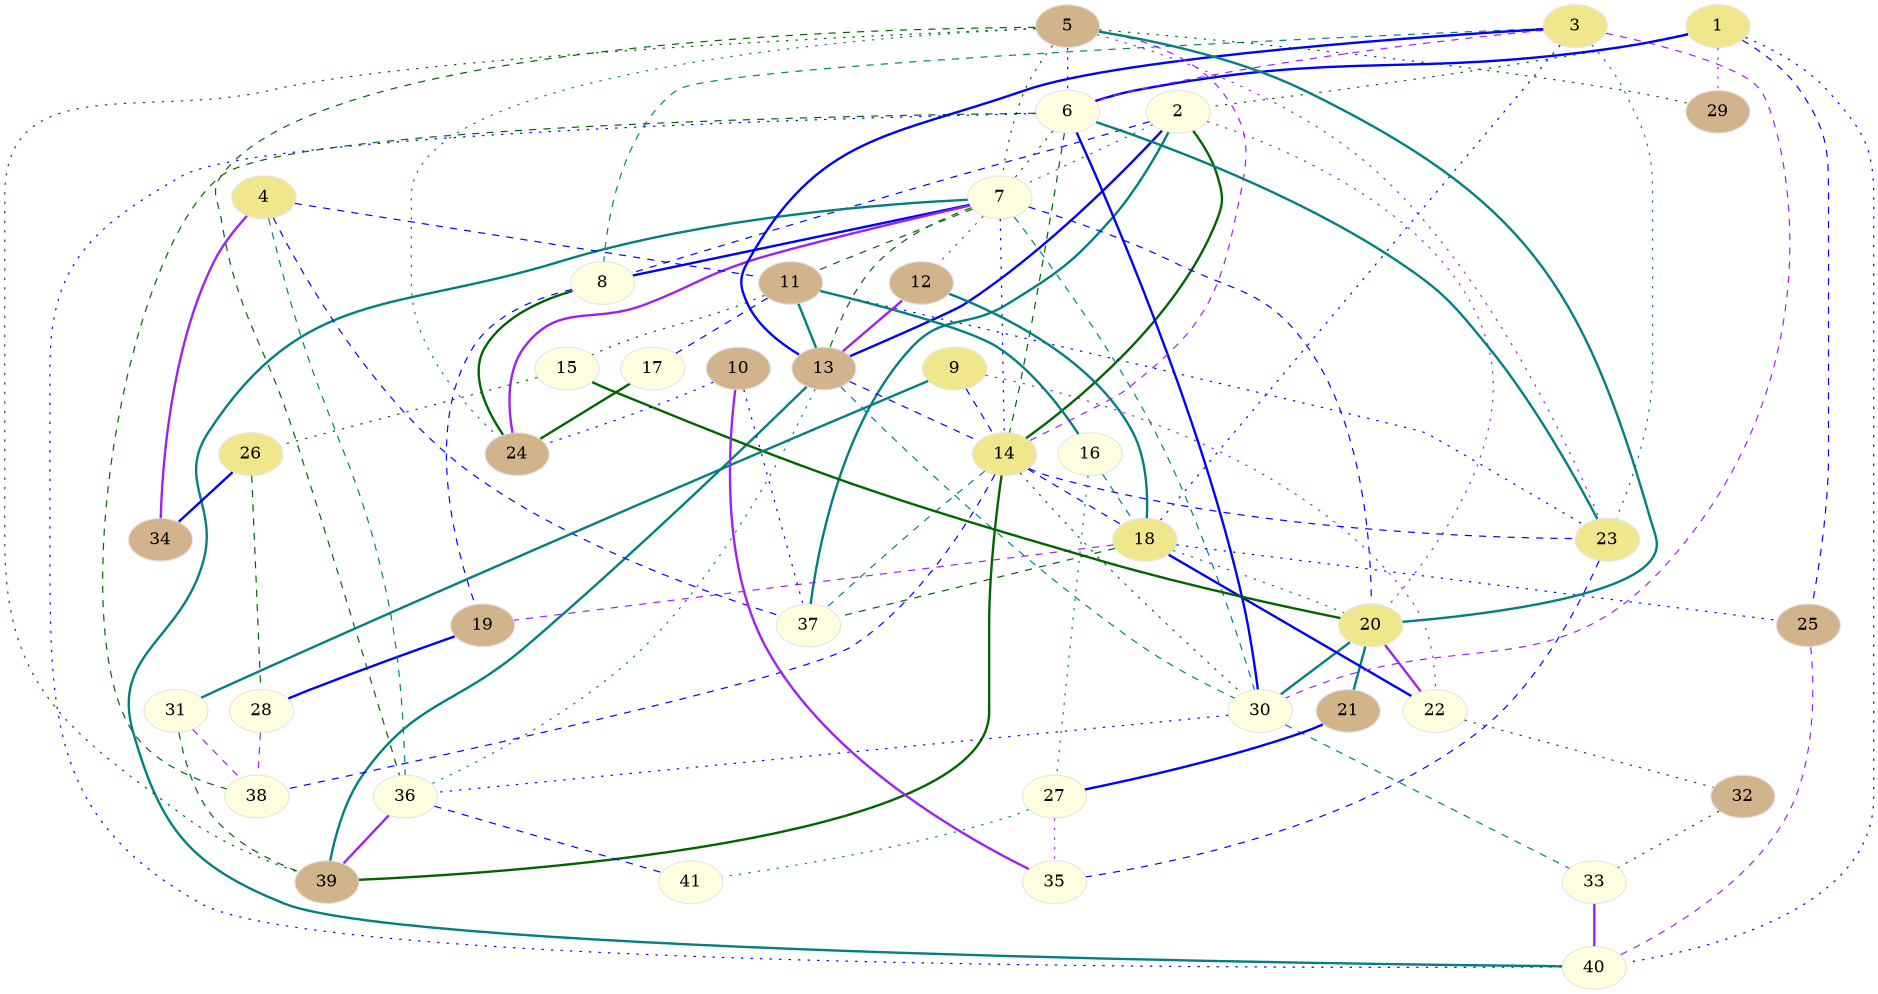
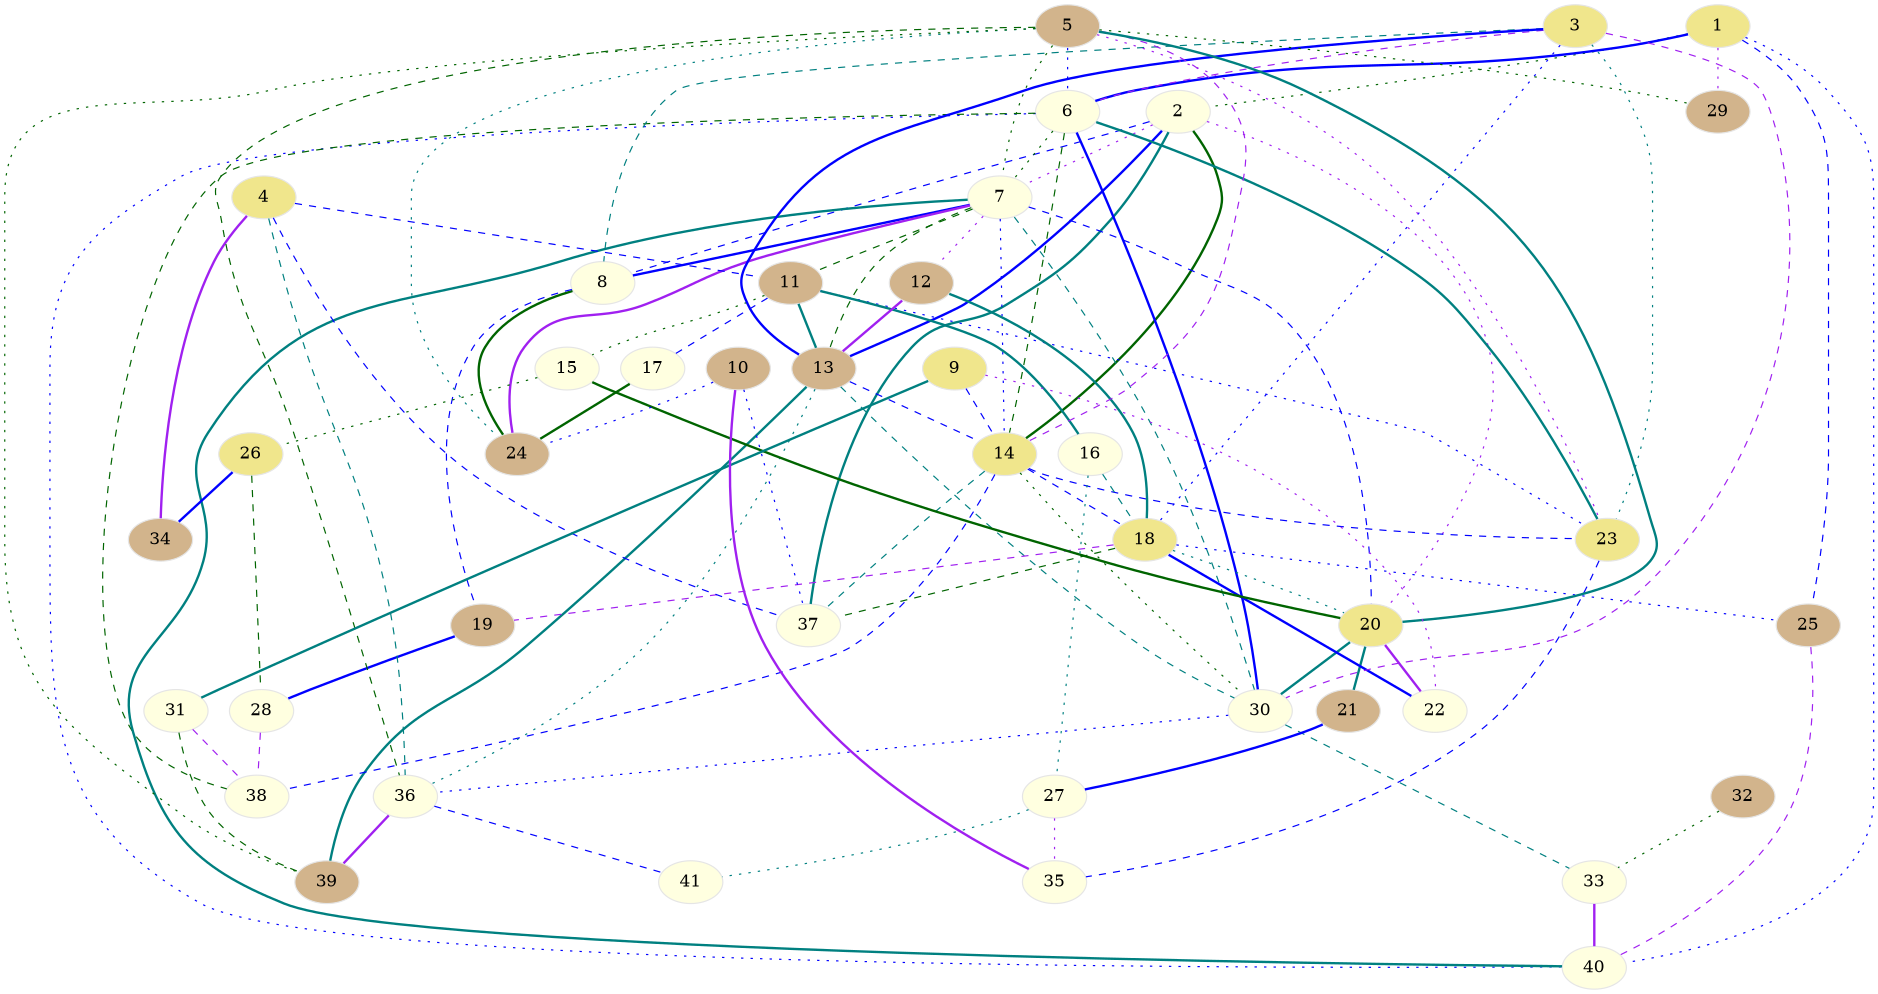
(1589, 754) -> none
(812, 824) -> none
